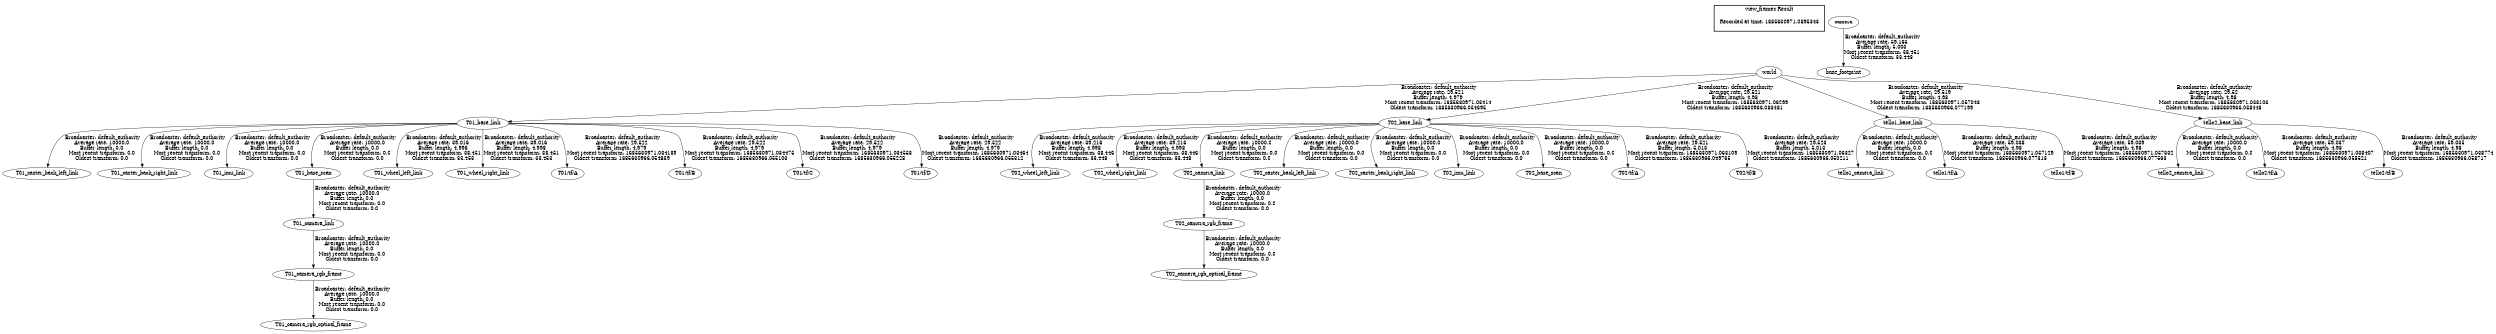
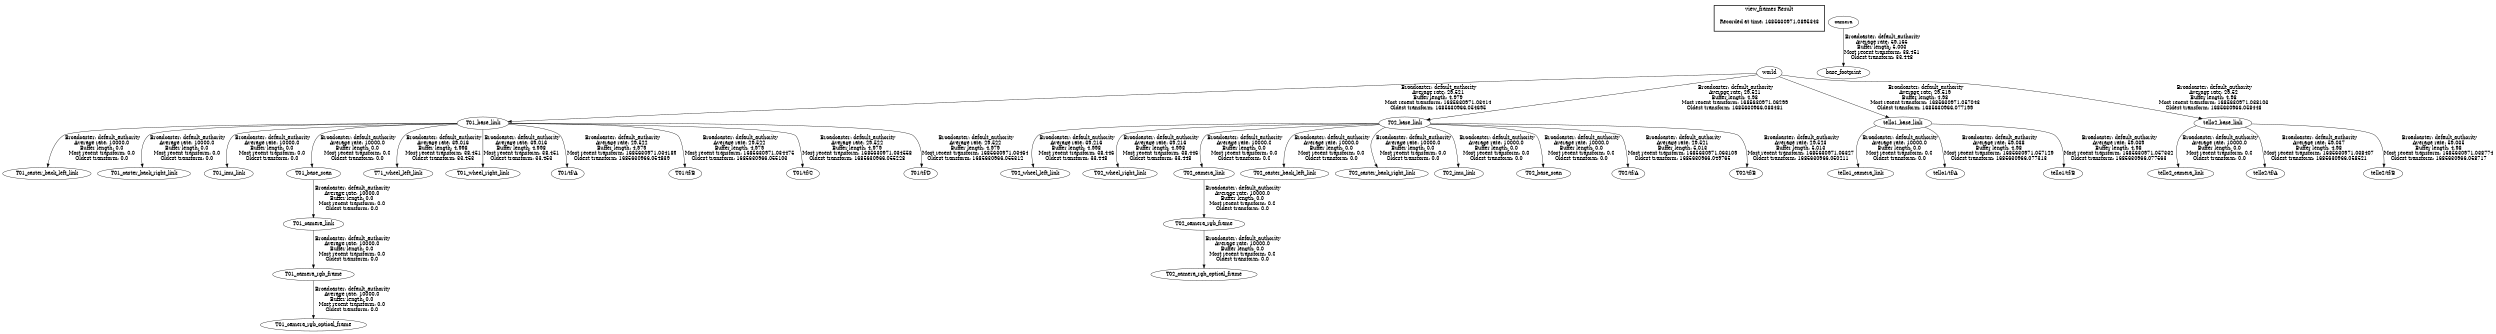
(398, 174) -> (398, 174)
